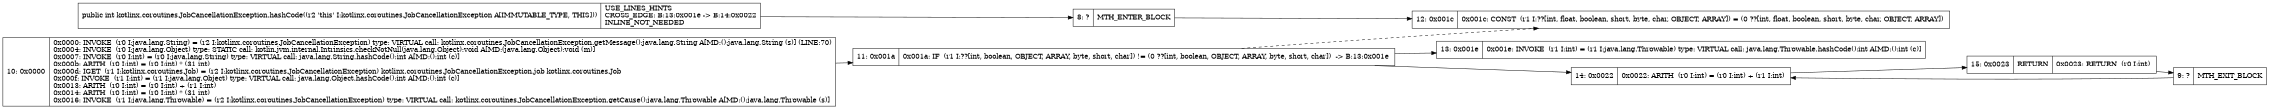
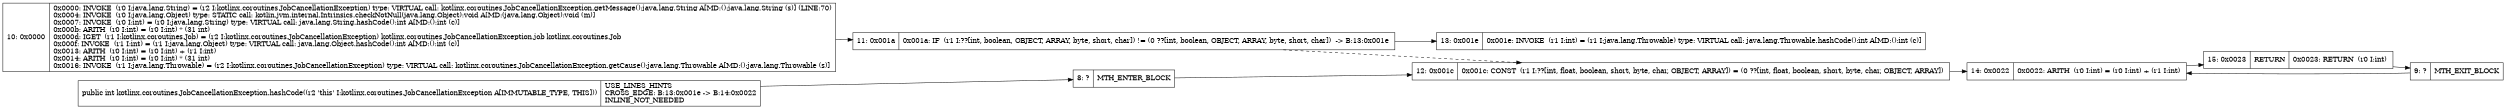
(1471, 69) -> (1956, 71)
